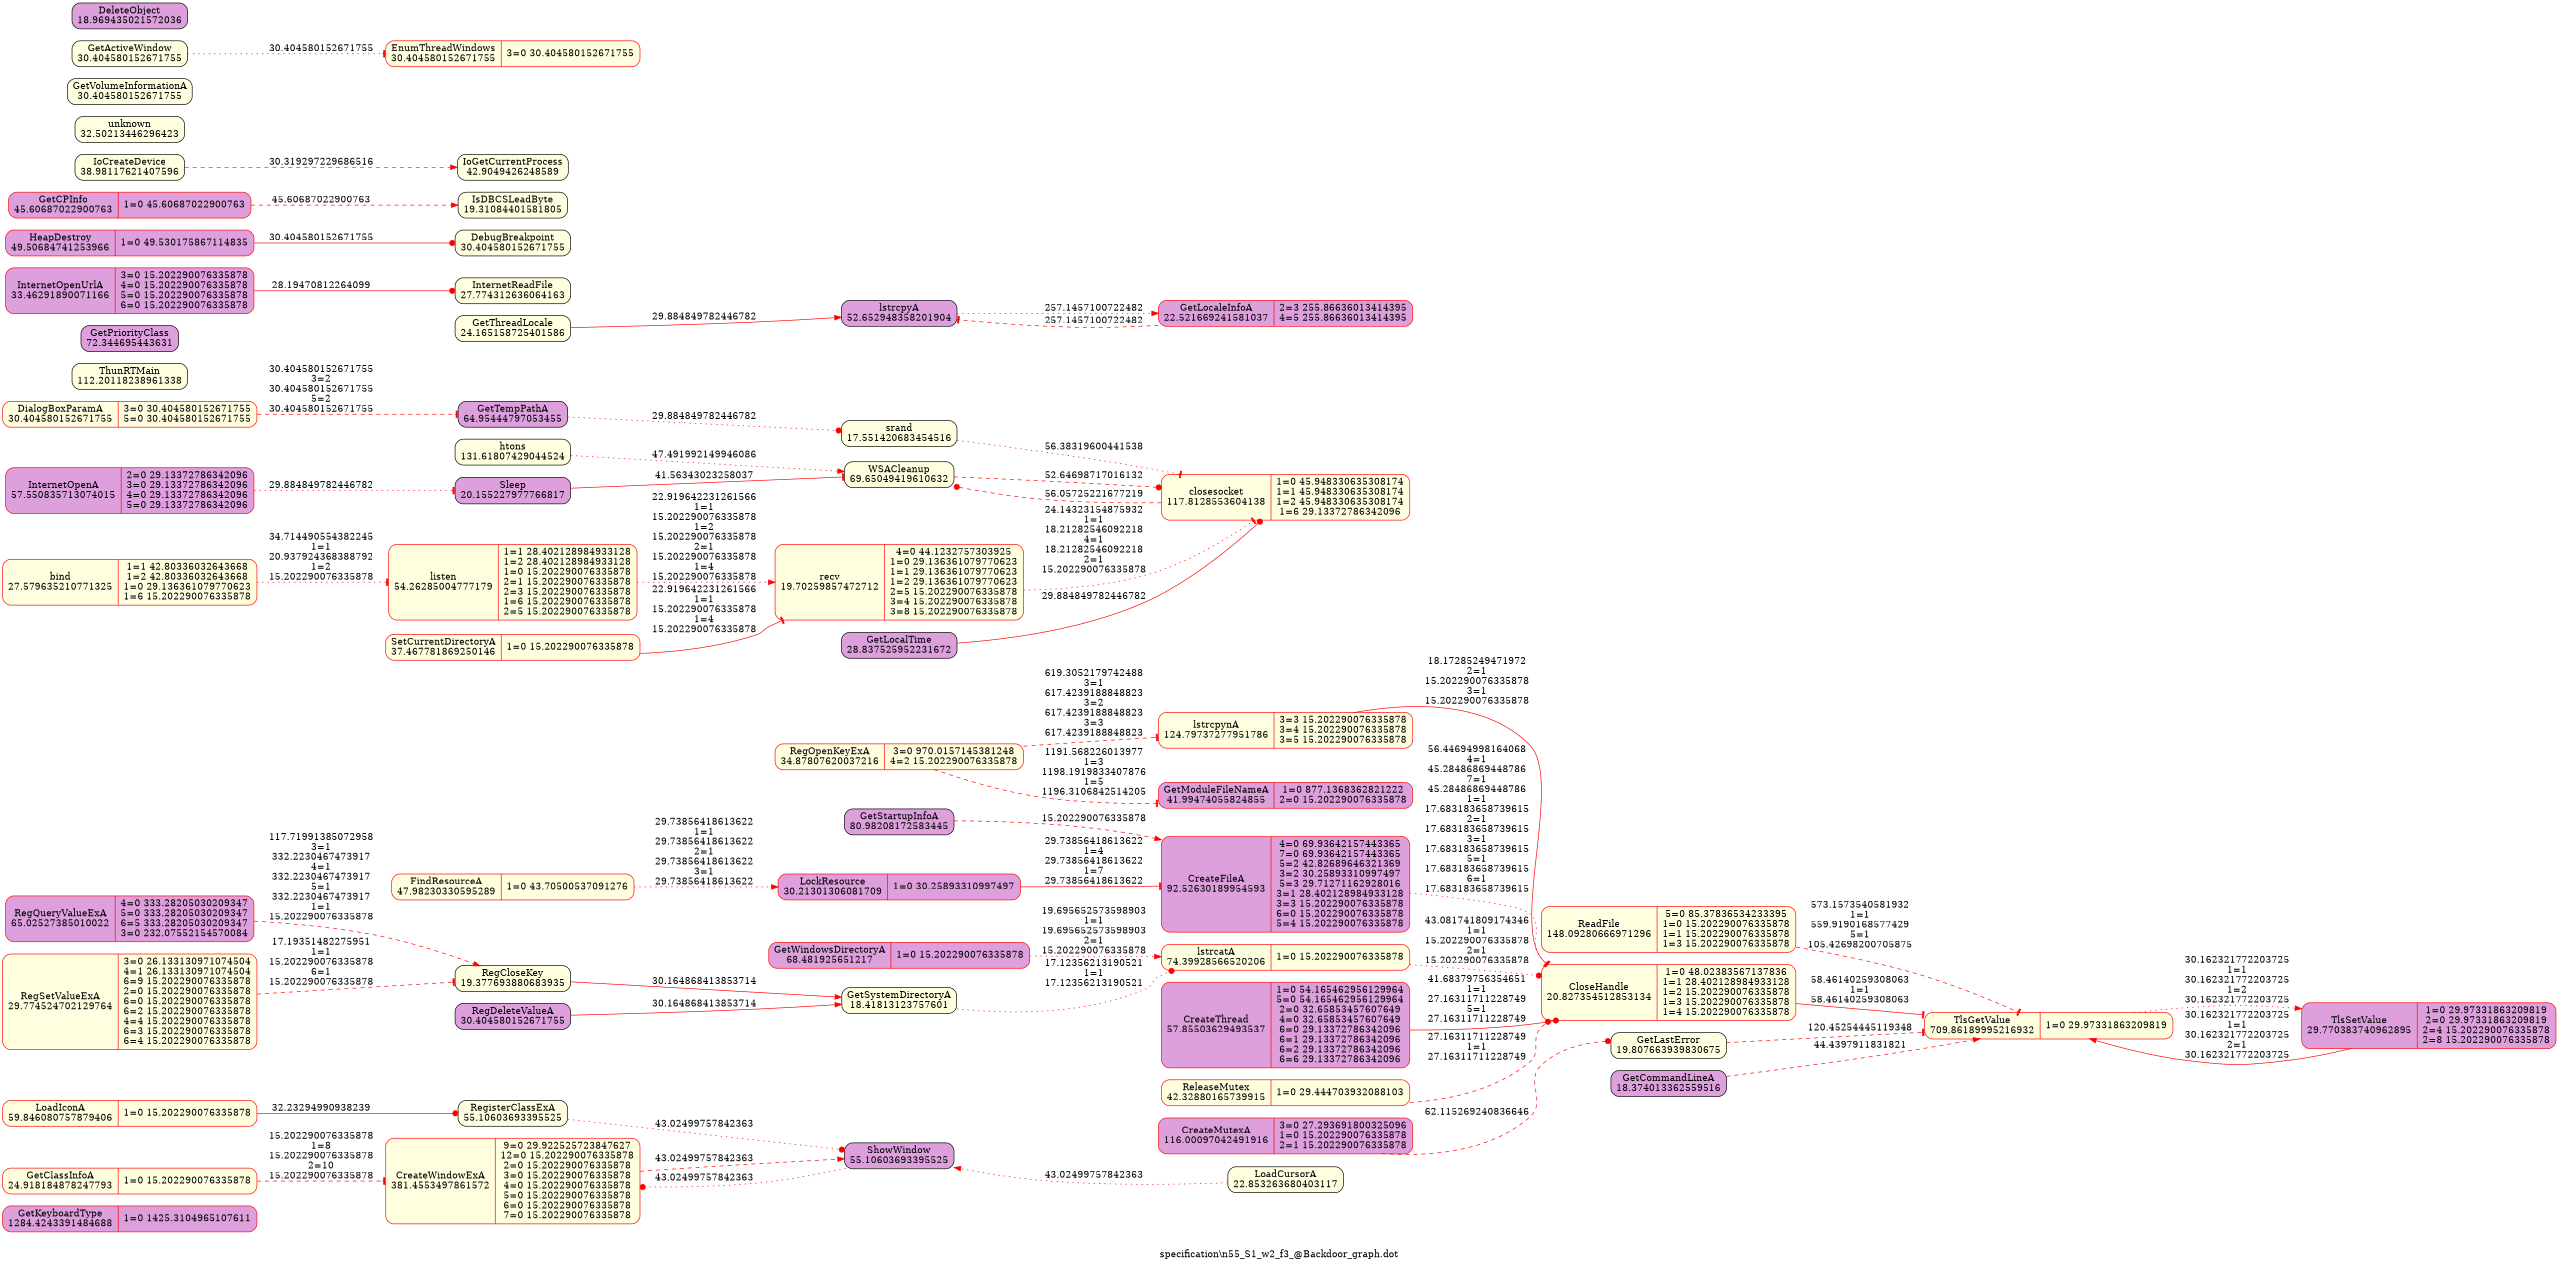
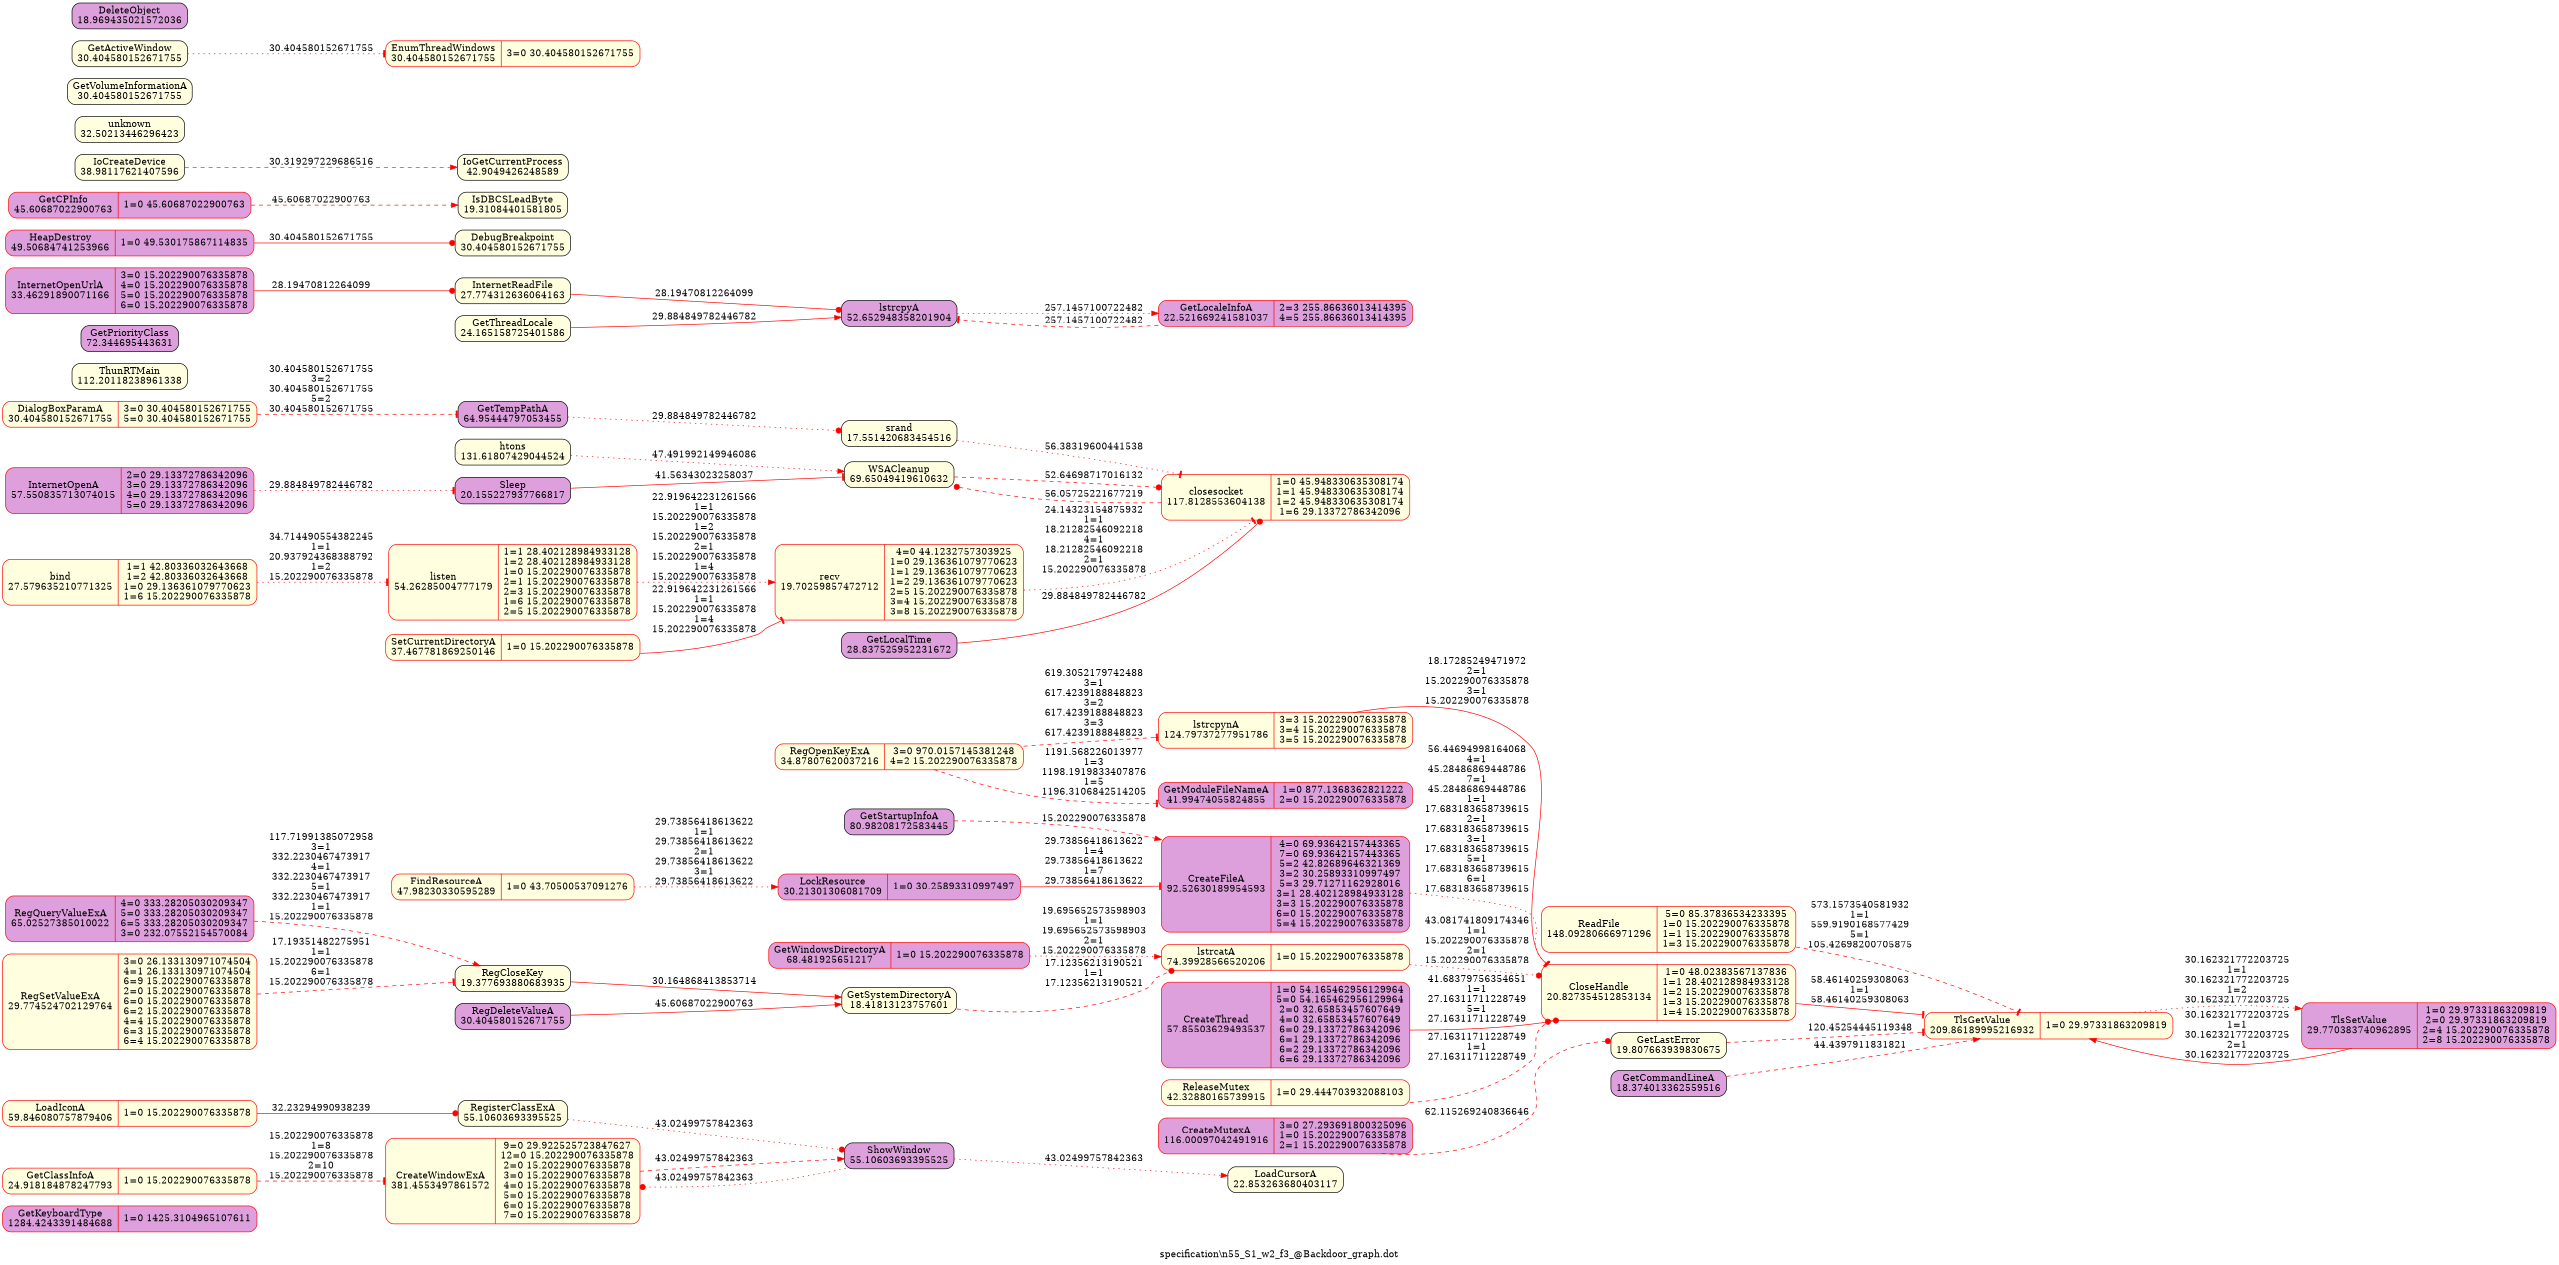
none -> (703, 302)
(513, 495) -> (513, 495)
(704, 1004) -> (704, 1004)
(1067, 1009) -> (1067, 1009)
(1982, 1030) -> (1982, 1030)
(1094, 1183) -> (1087, 1167)
